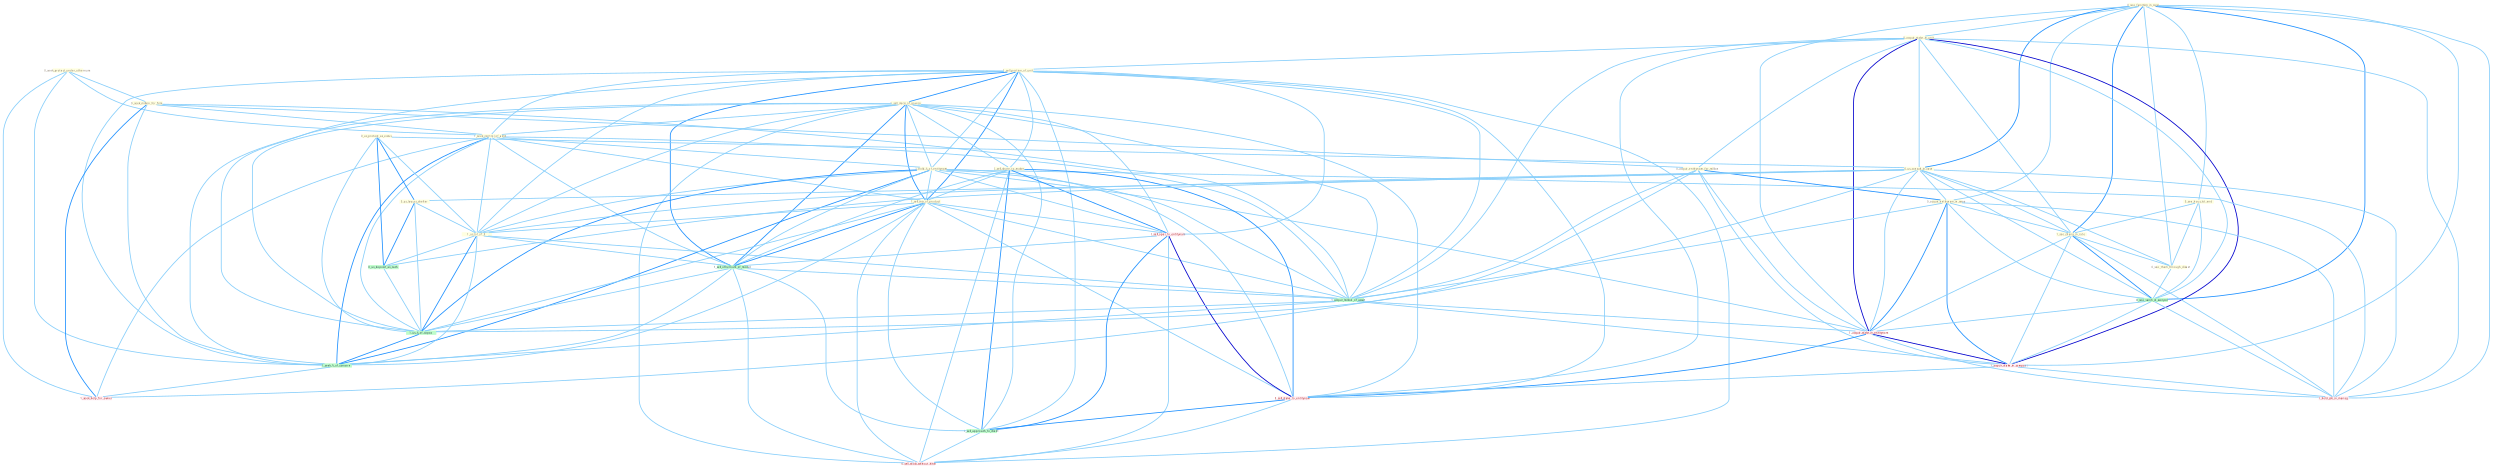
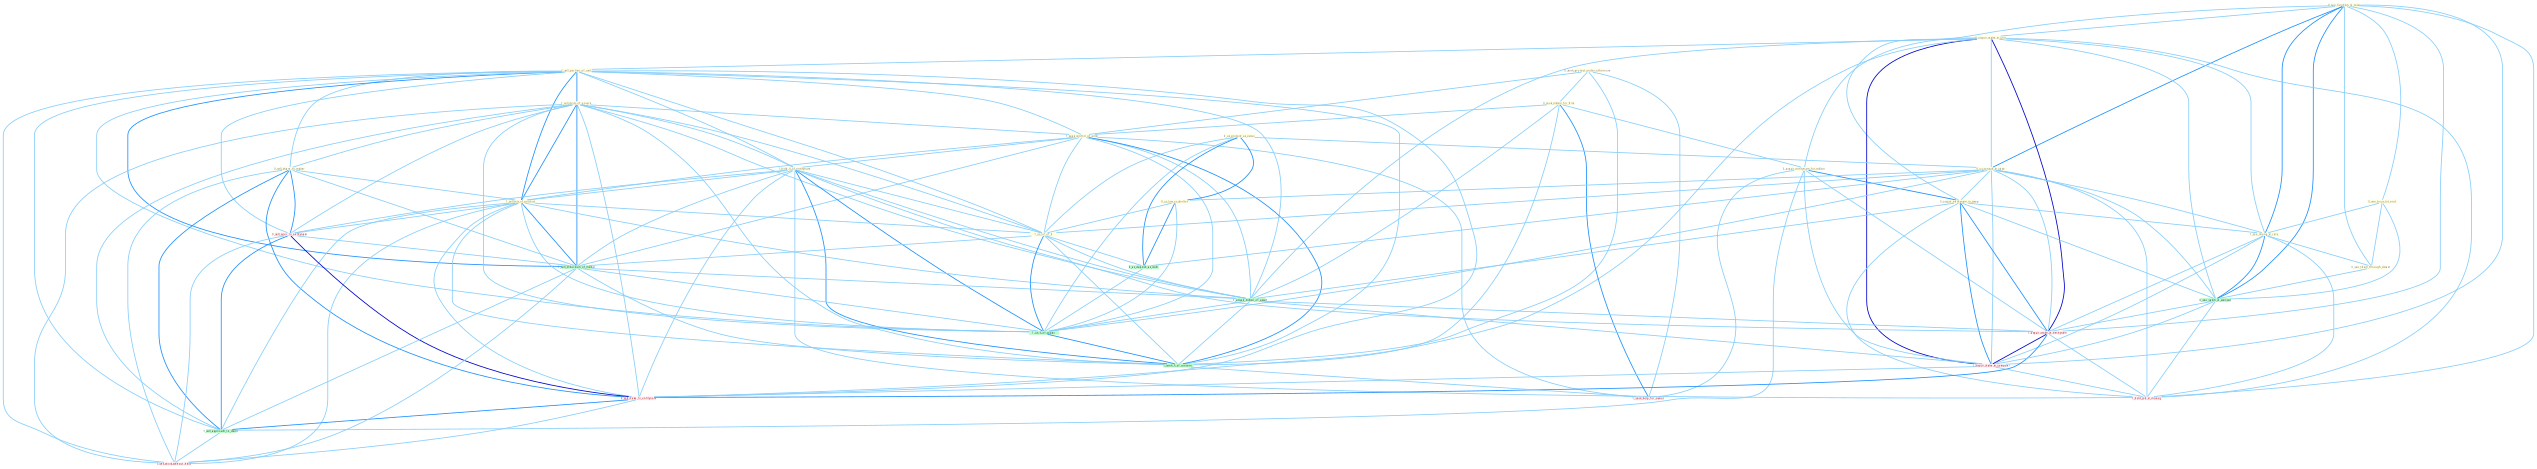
(2048, 213) -> (1993, 267)
(1532, 251) -> (1114, 422)
